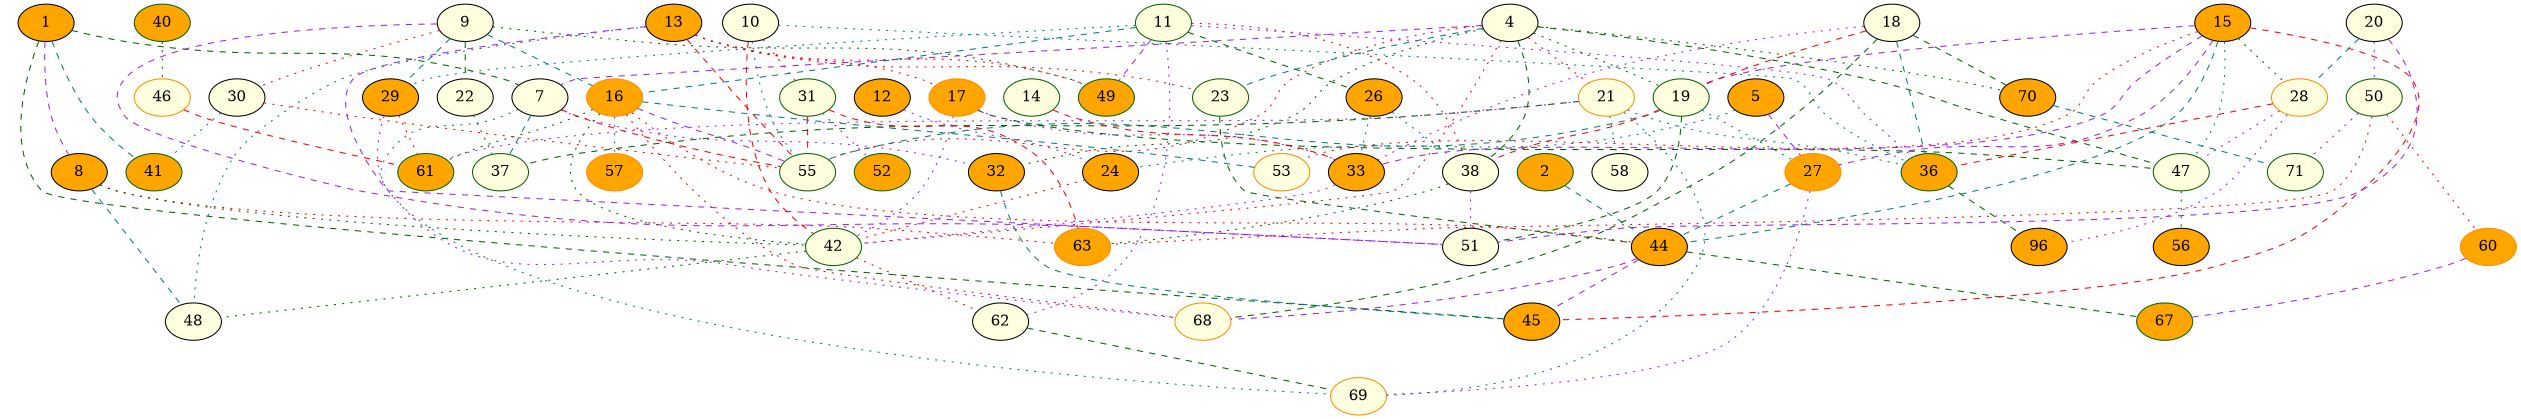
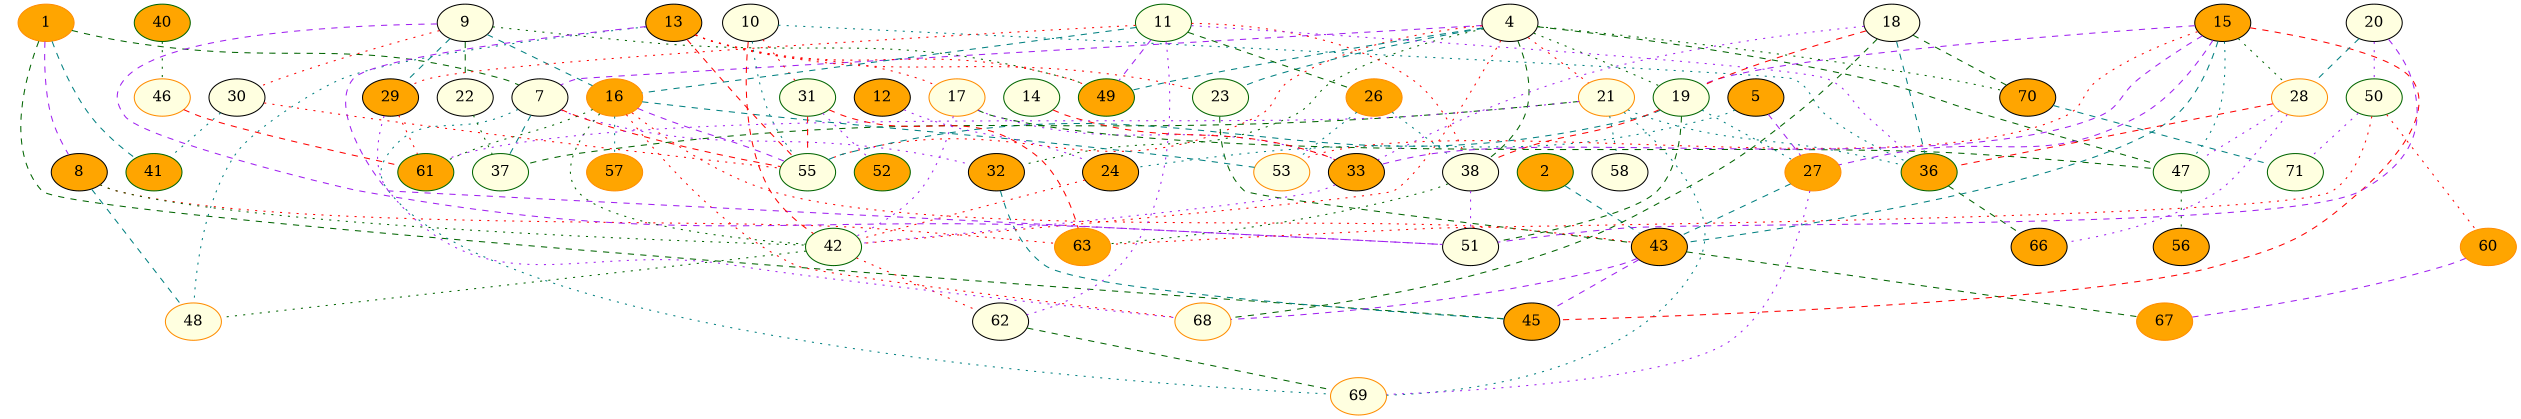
(46, 23) -> (46, 23)
(863, 41) -> (863, 41)
none -> (1298, 58)
(957, 98) -> (957, 98)
(1374, 98) -> (1374, 98)
(1365, 135) -> (1328, 135)
(1659, 247) -> (1659, 247)
(2039, 247) -> (2039, 247)
(193, 322) -> (193, 322)
(2165, 322) -> (2165, 322)
